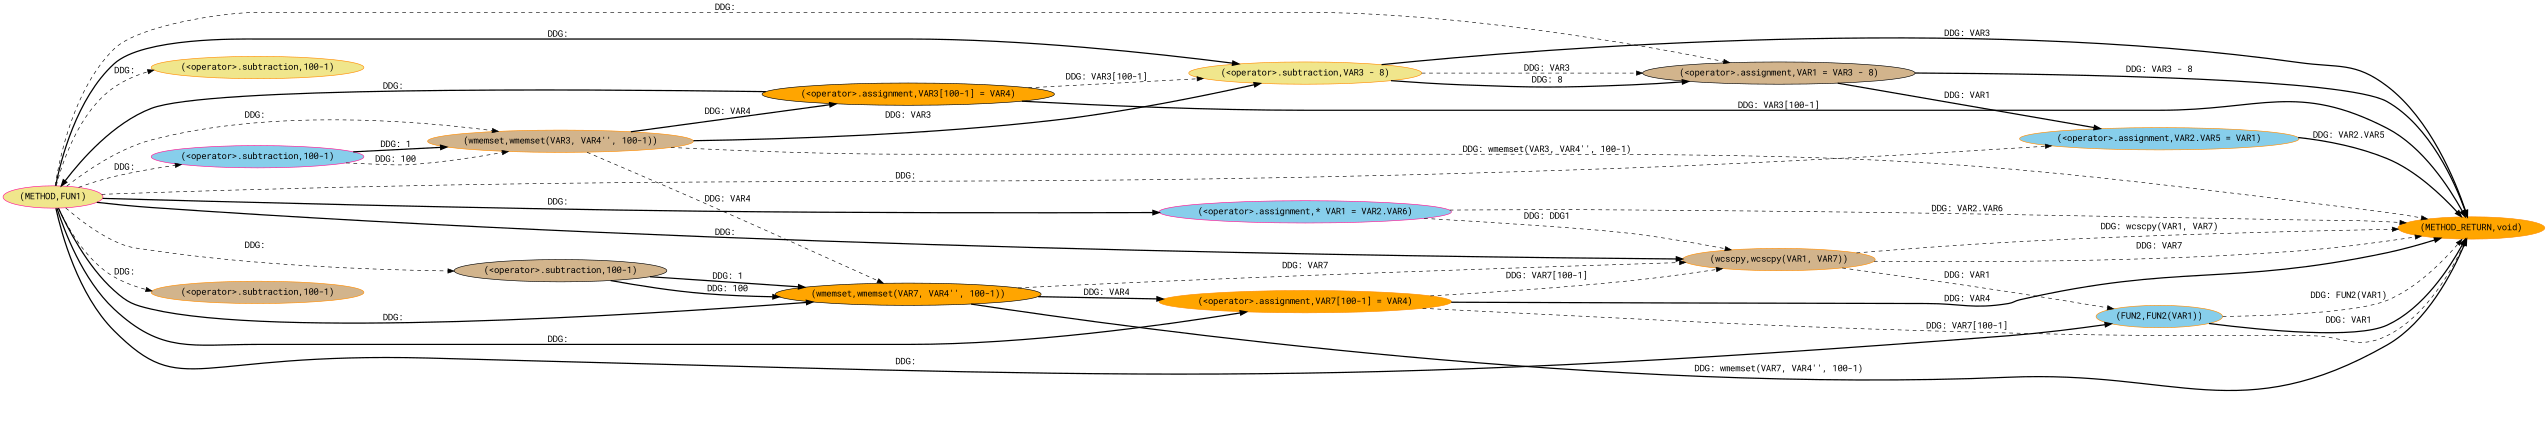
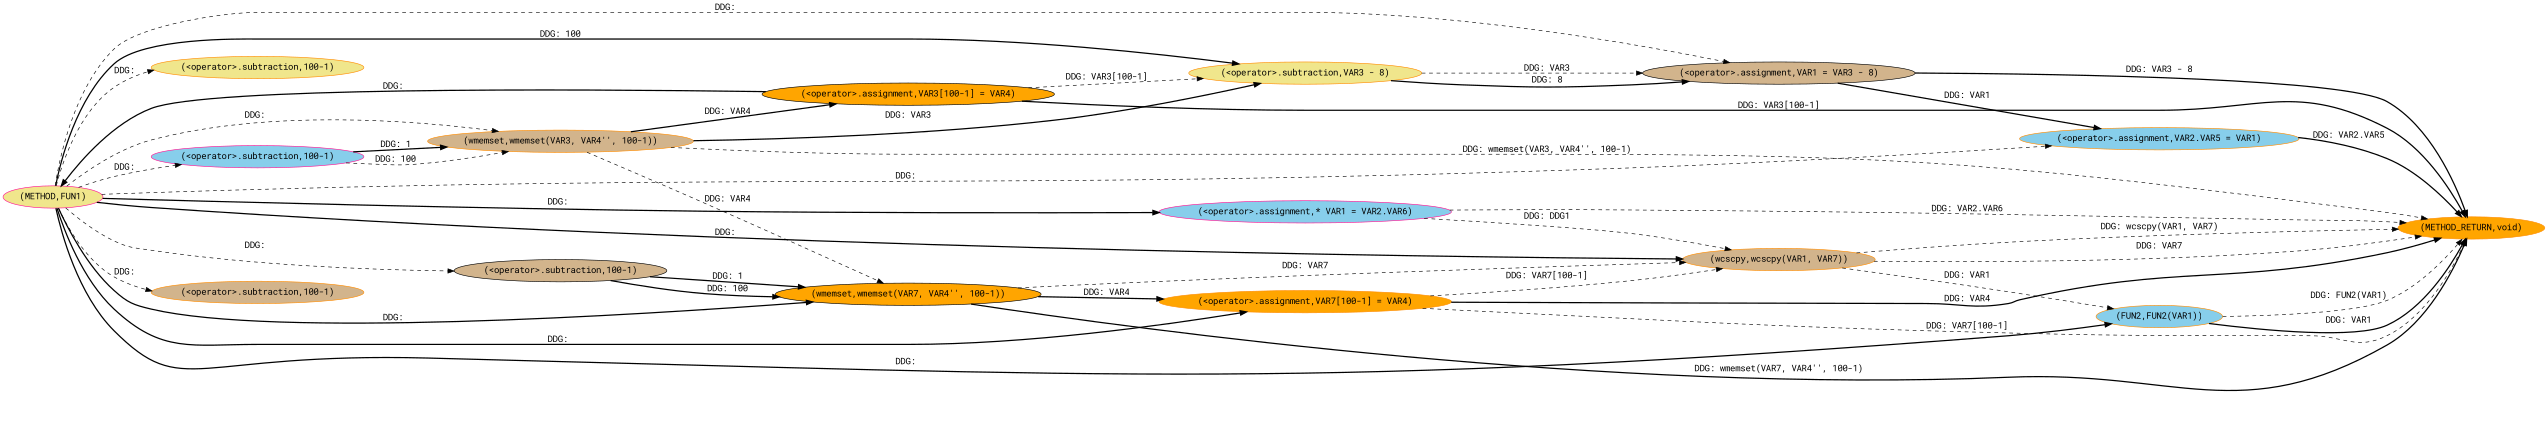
(560, 34) -> (560, 34)
(1961, 39) -> none
